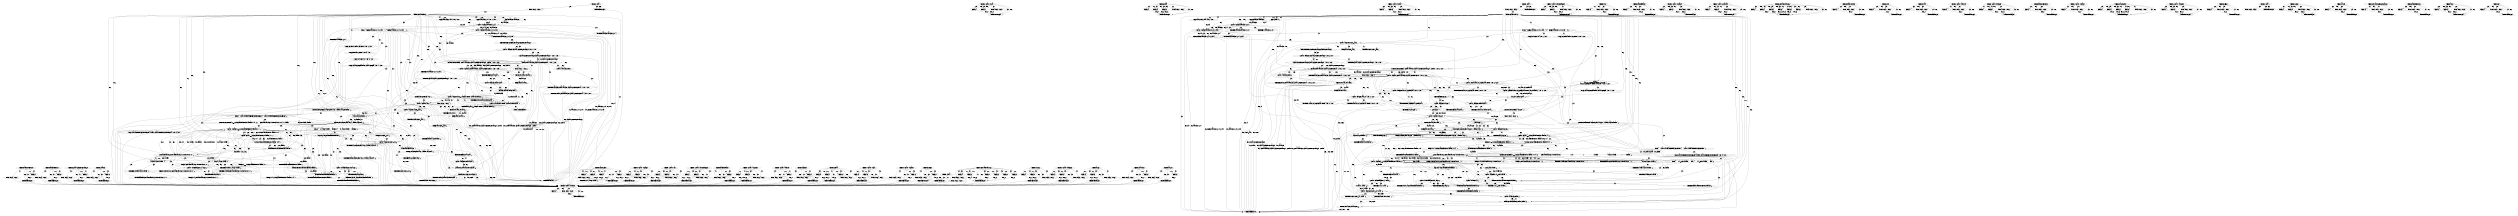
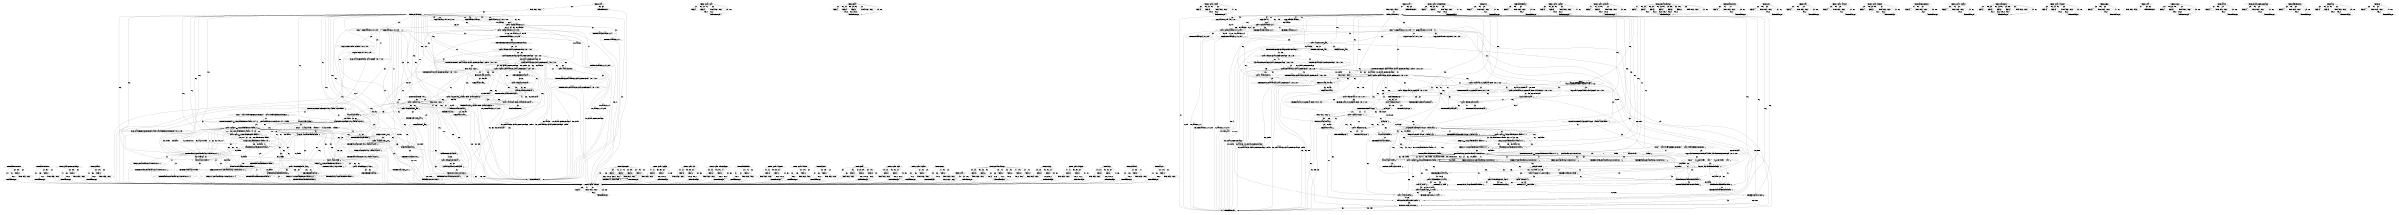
(360, 53) -> none
none -> (1328, 183)
